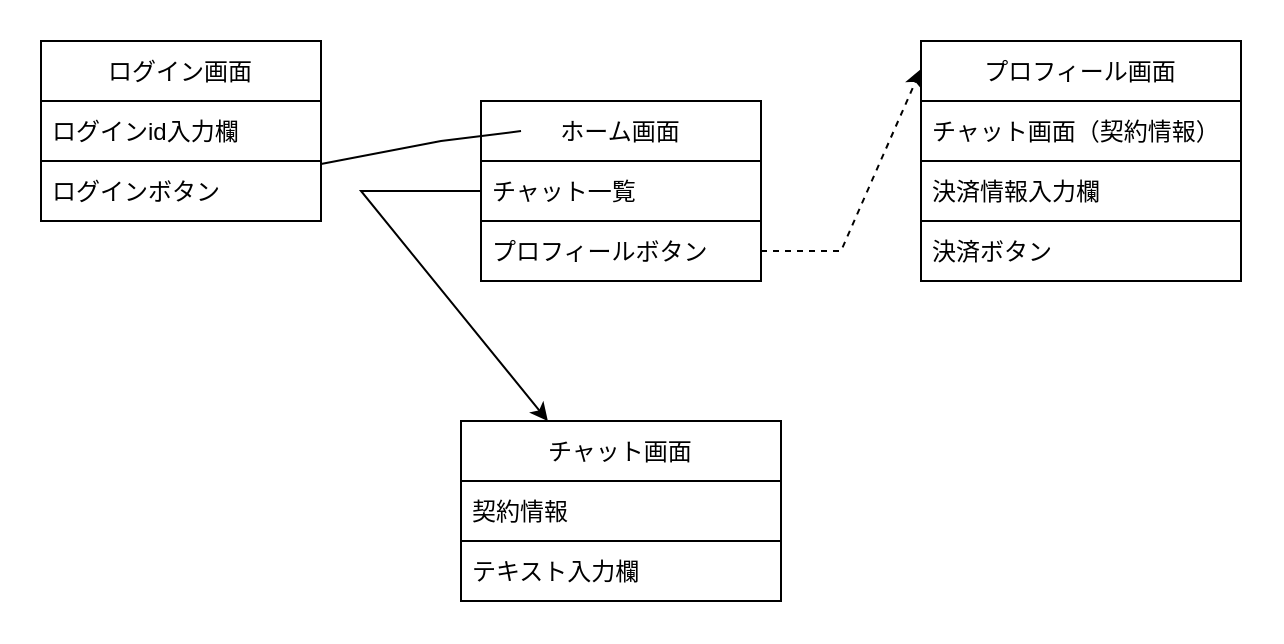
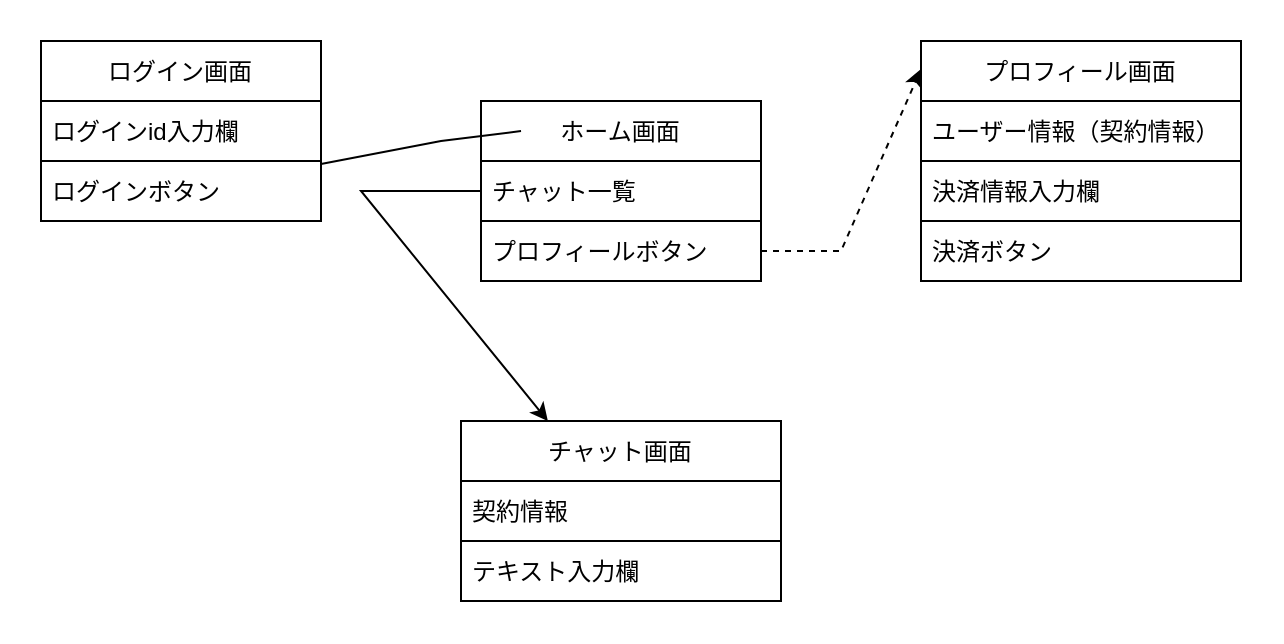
(1076, 132) -> (1076, 132)
